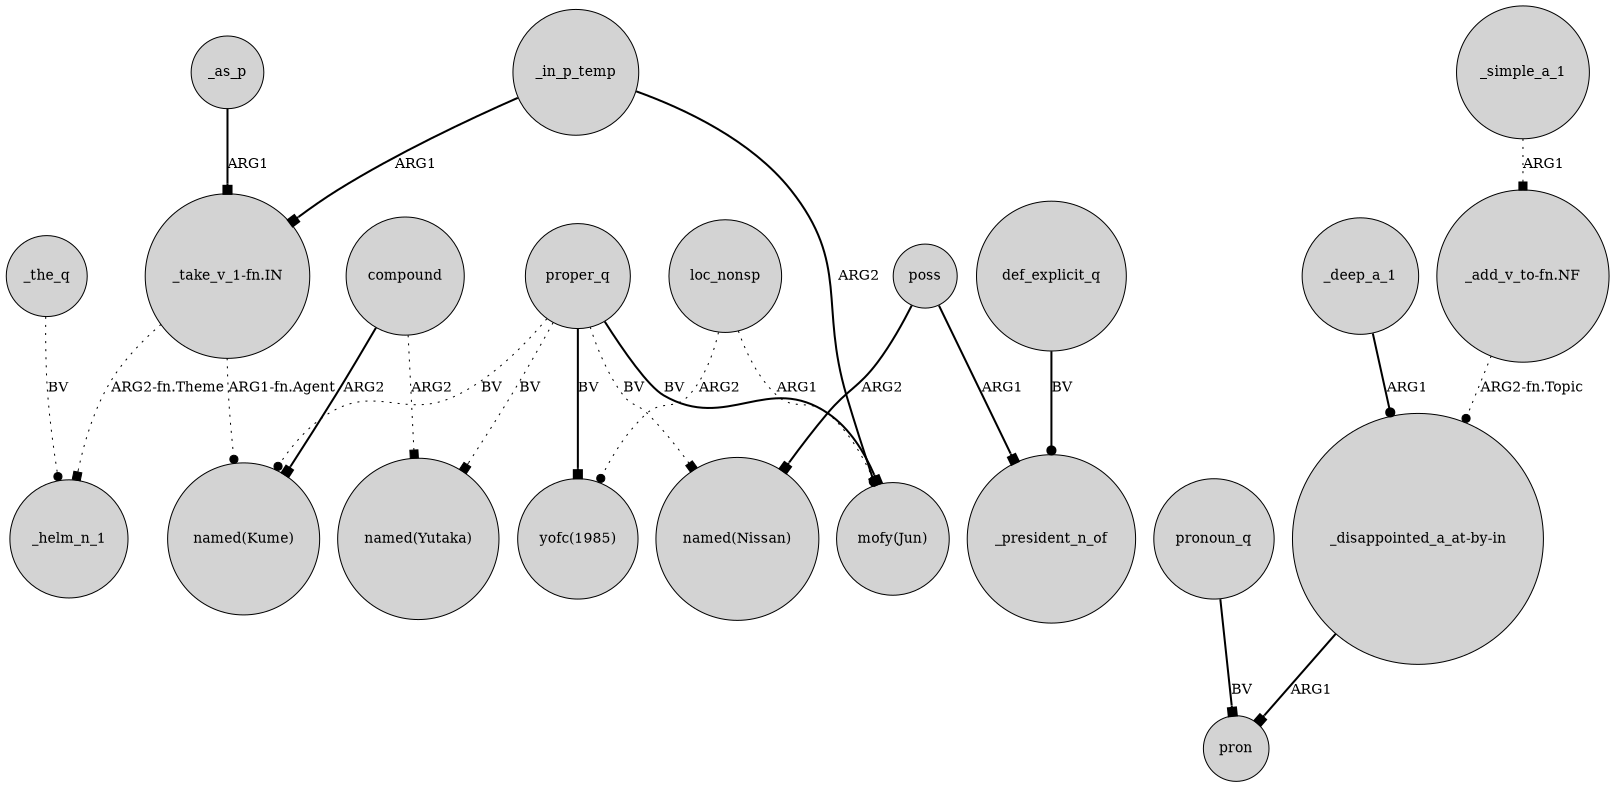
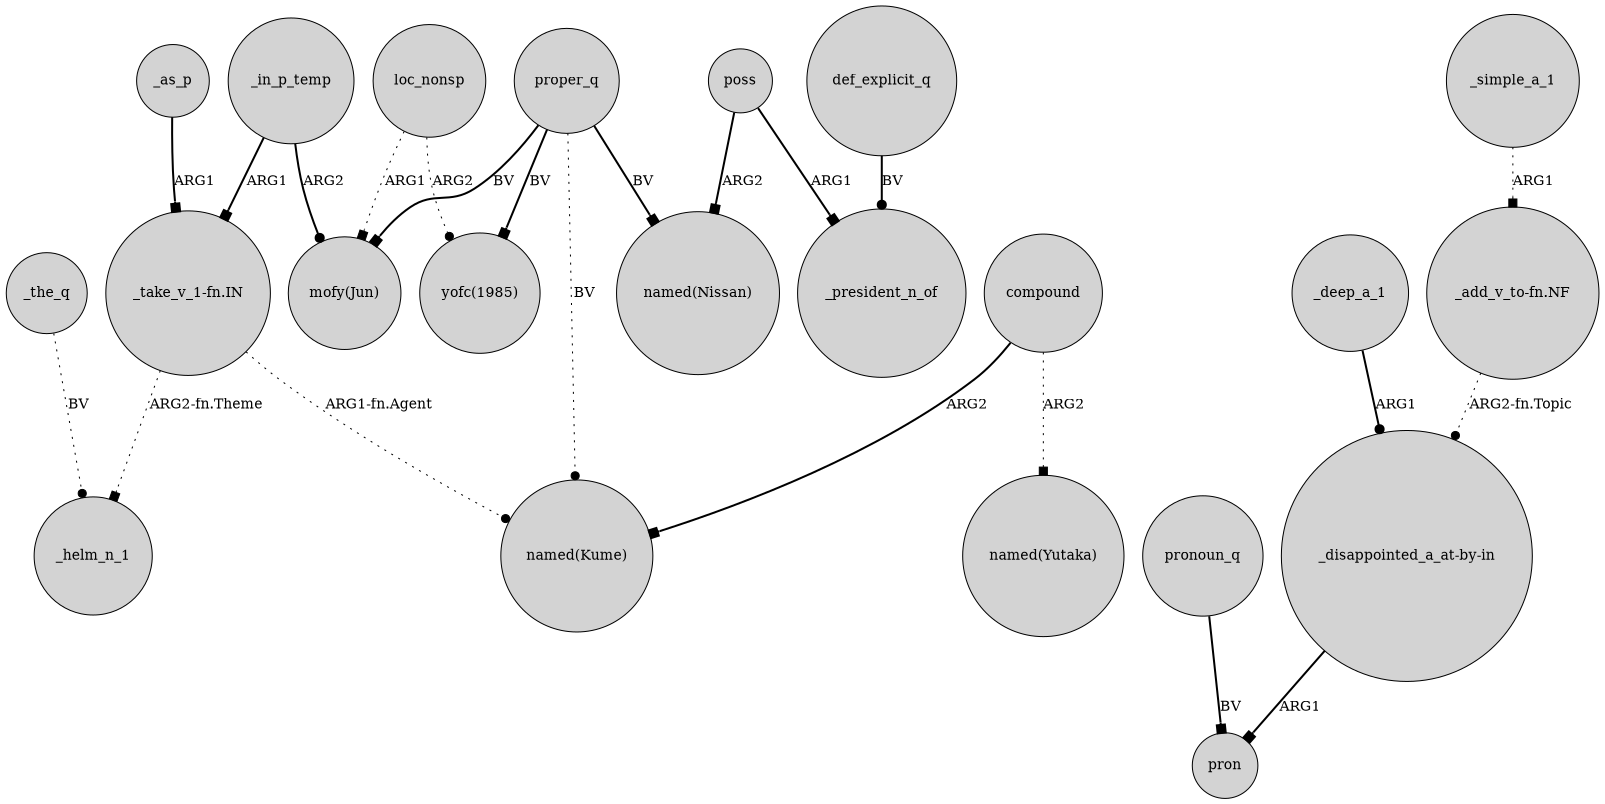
(512, 394) -> none
(629, 401) -> (622, 170)
